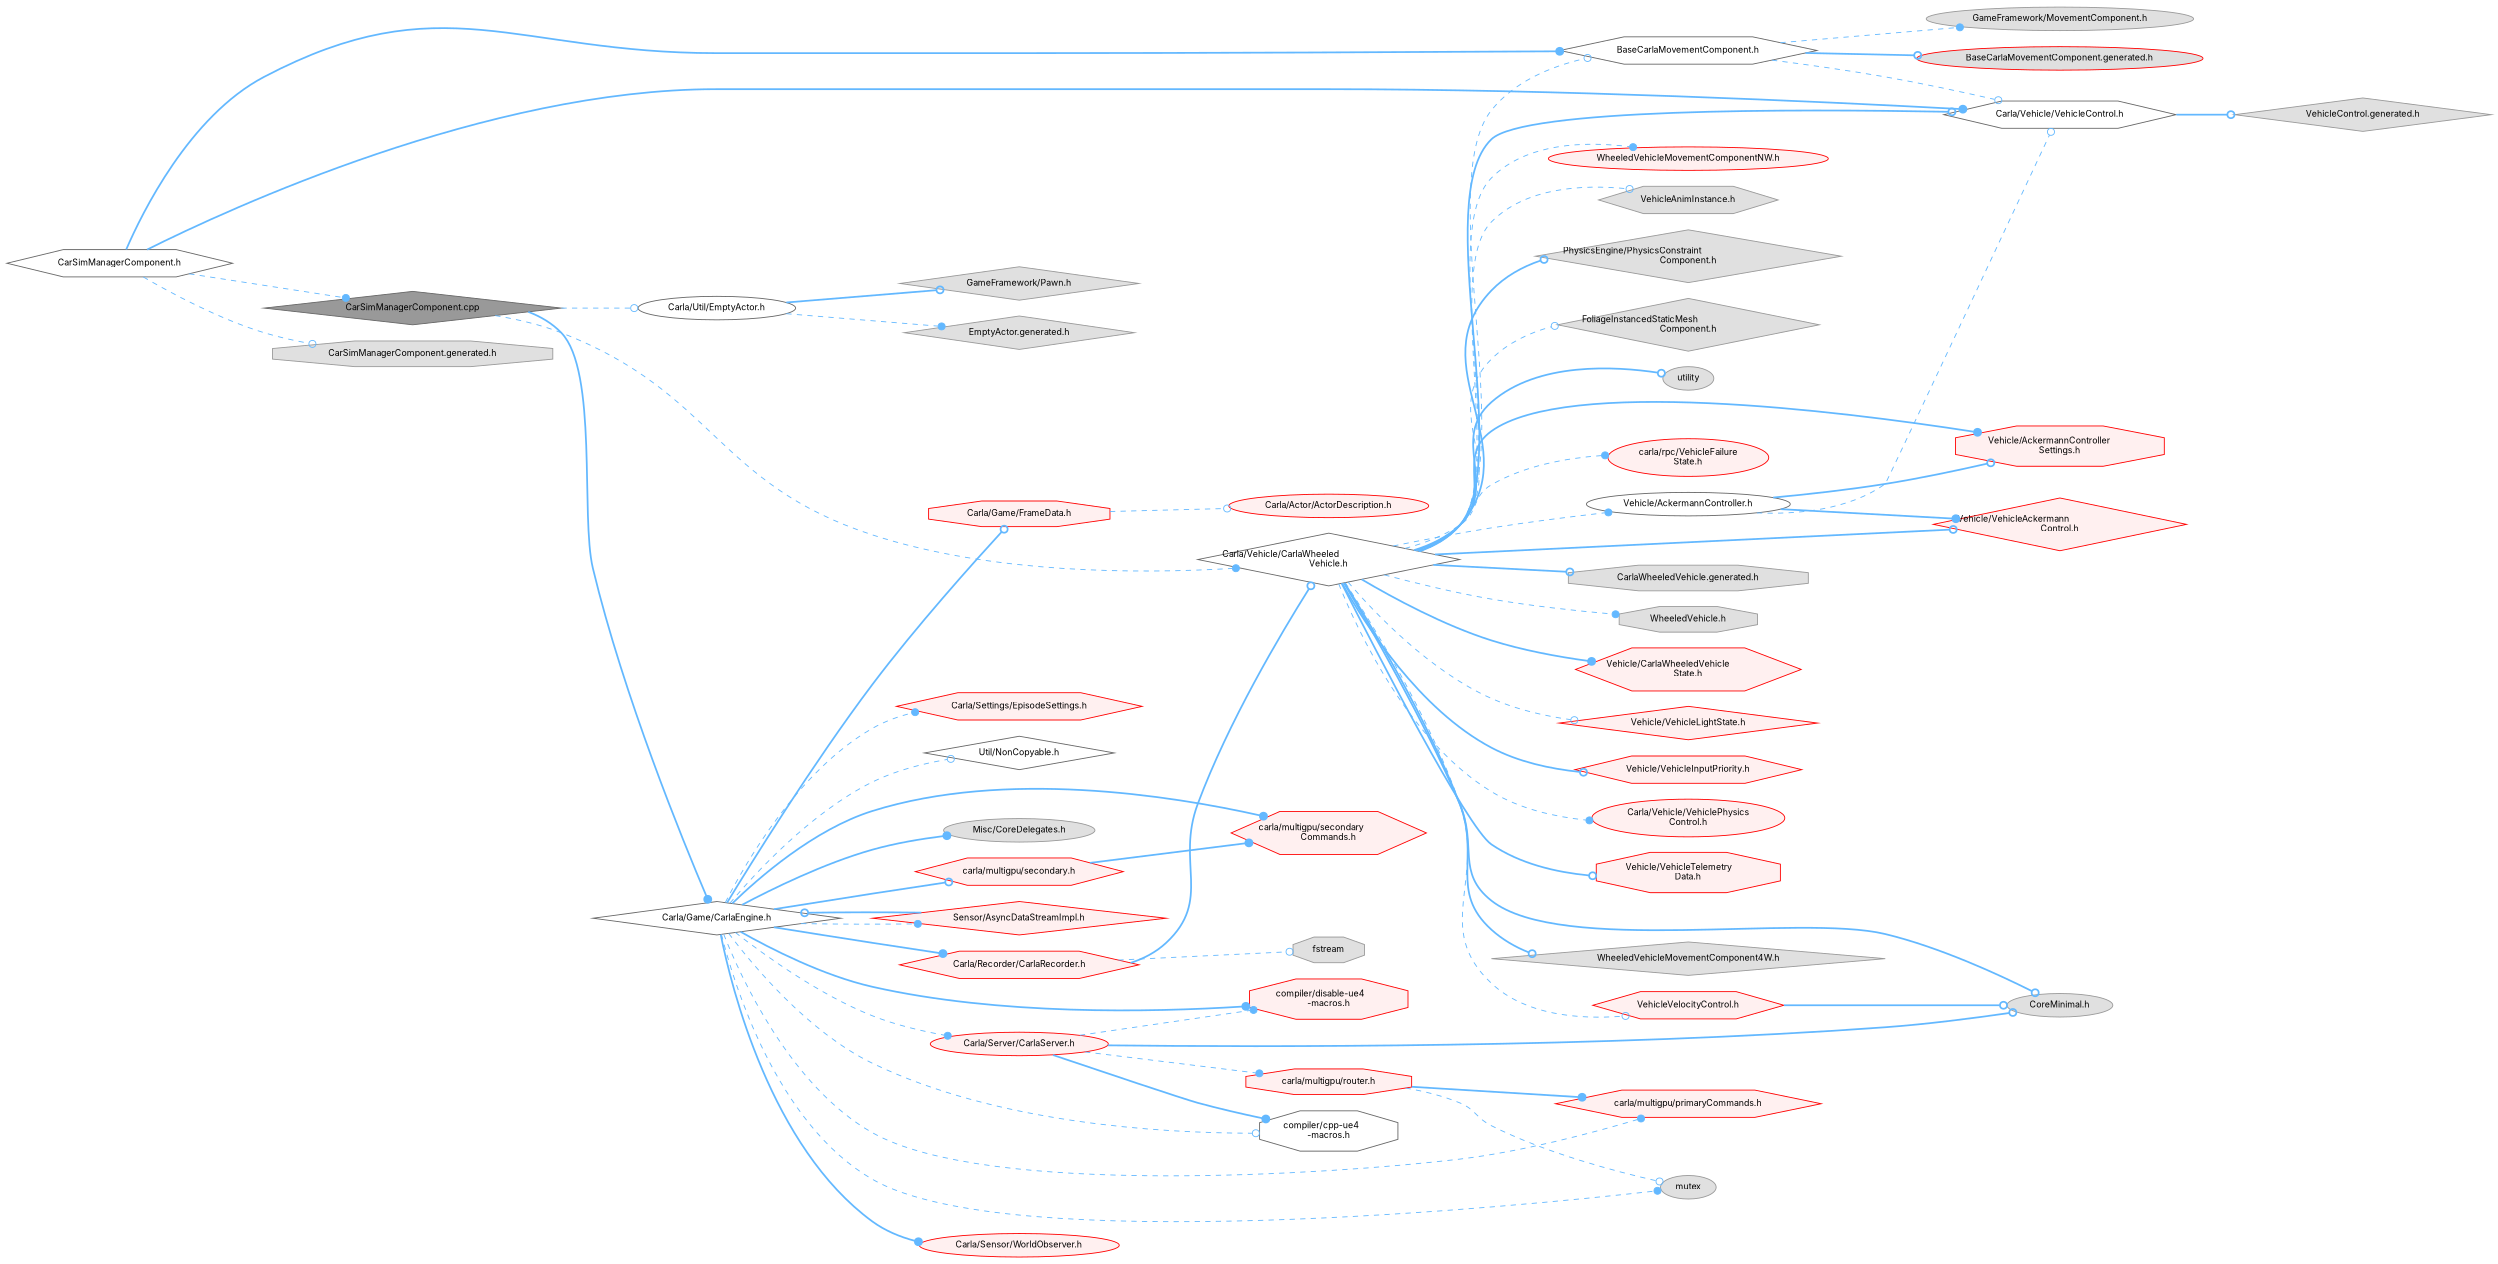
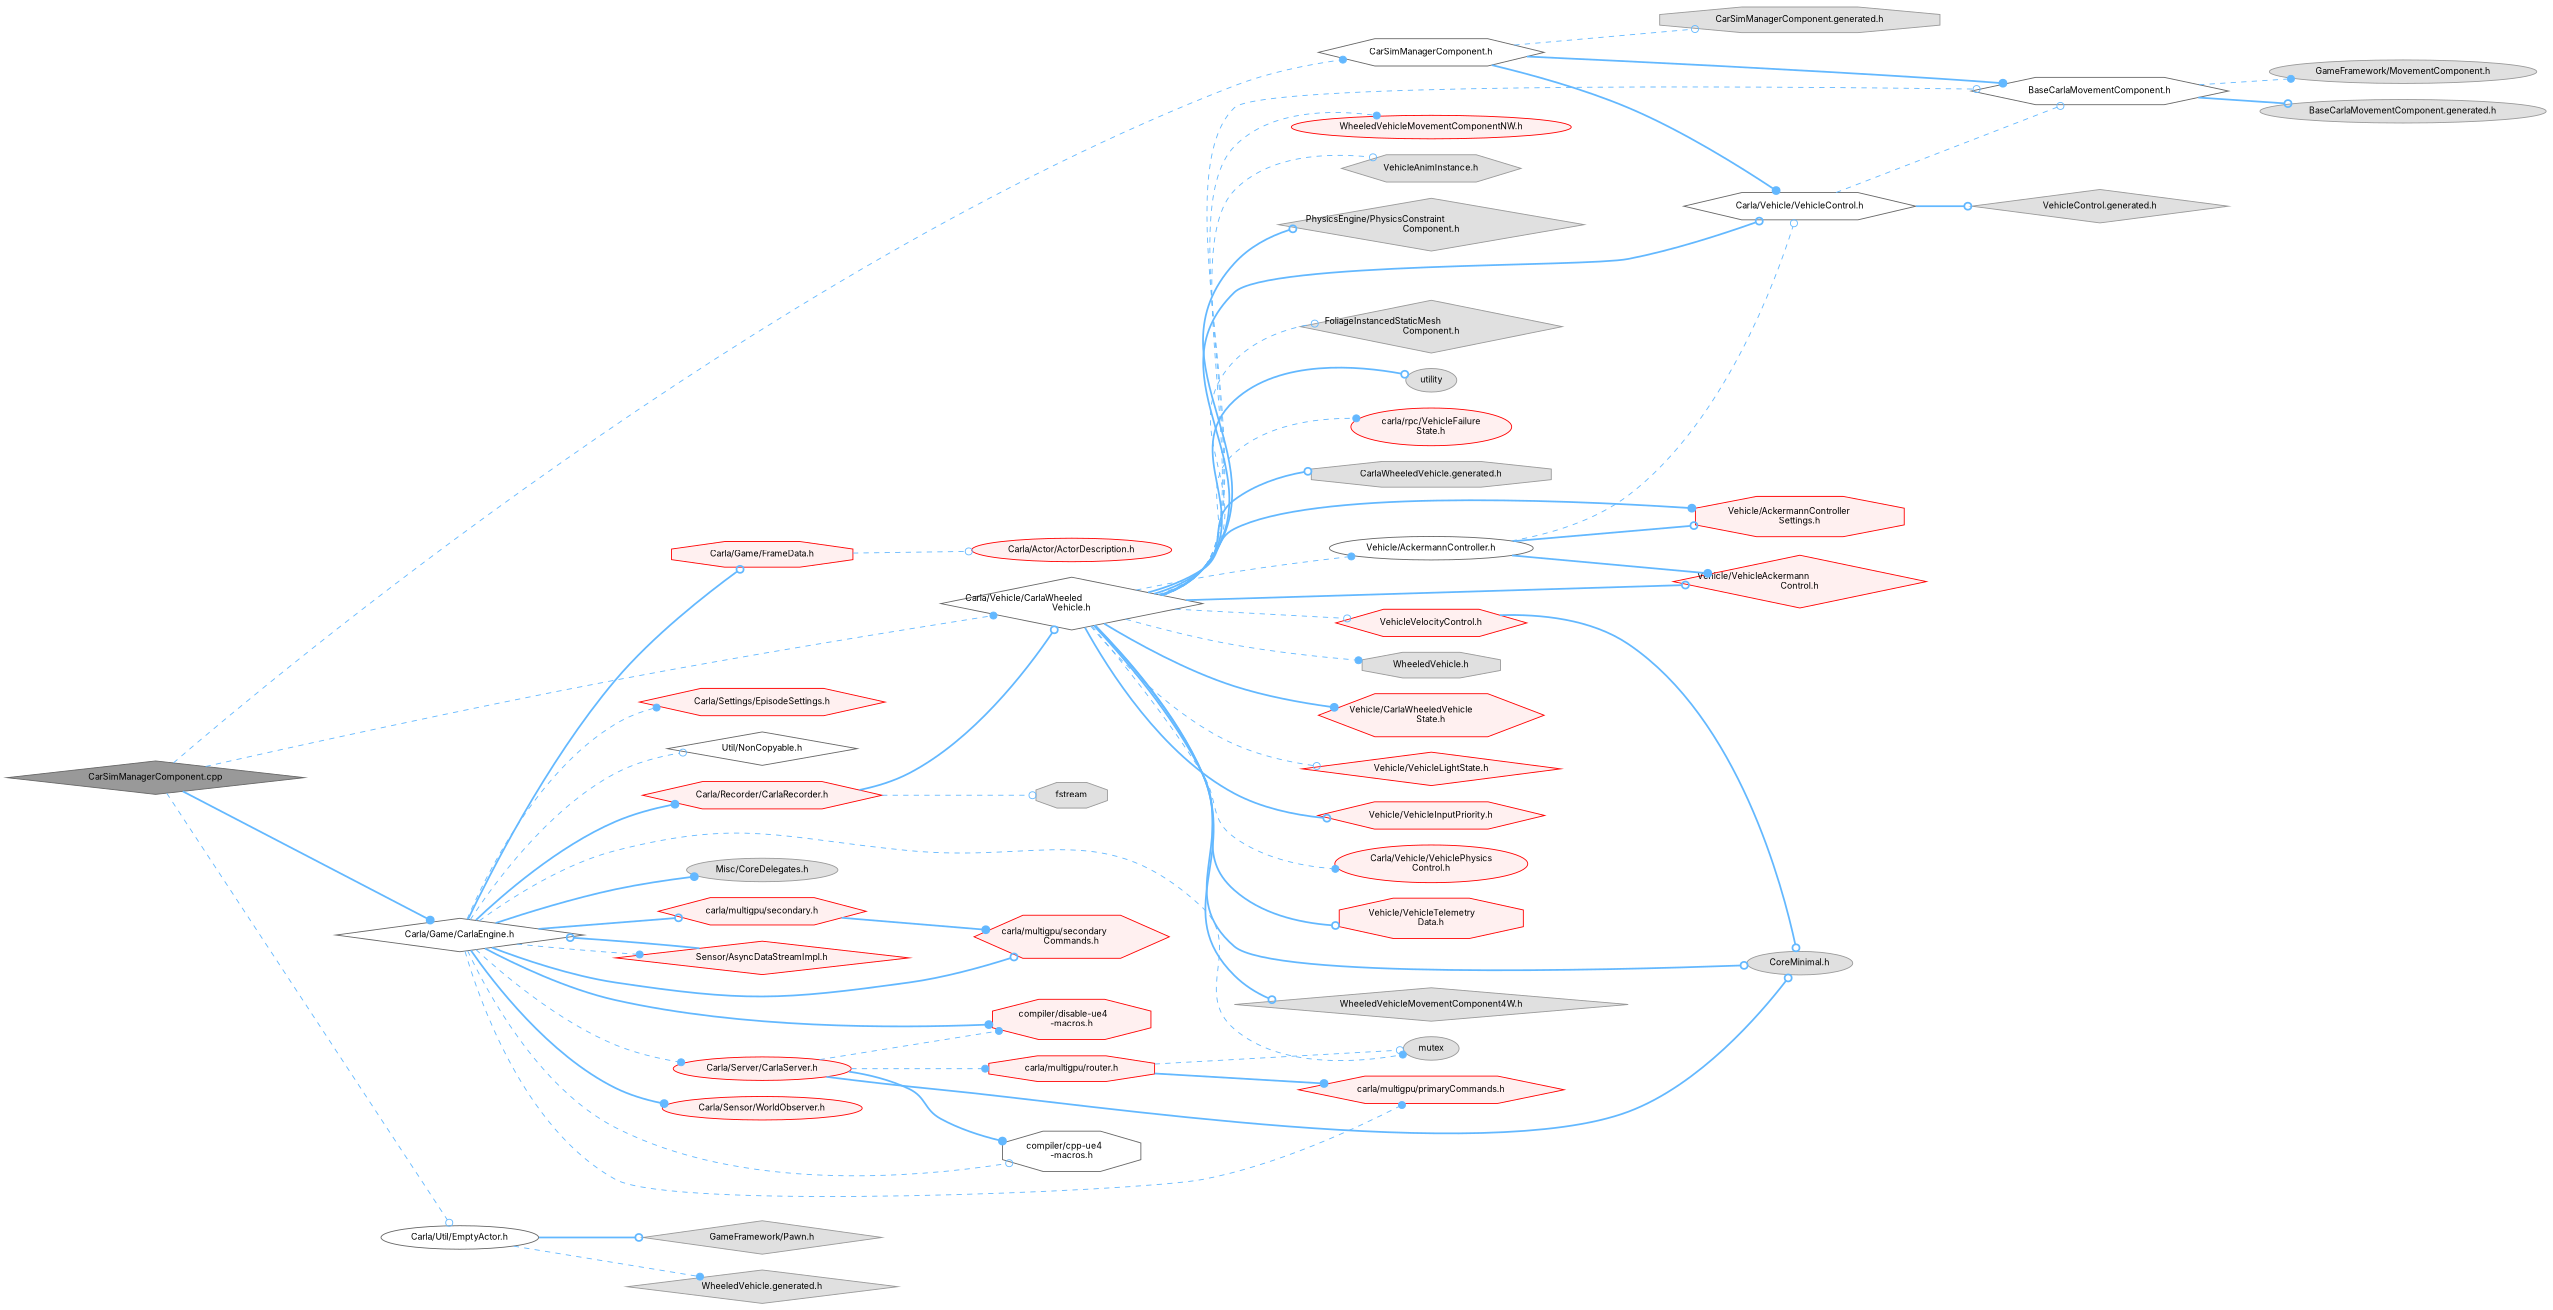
(2060, 58) -> (2403, 111)
(1884, 77) -> (1947, 150)
(266, 286) -> (724, 354)
(1019, 333) -> (762, 1287)
(982, 791) -> (750, 996)
